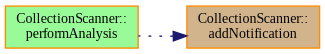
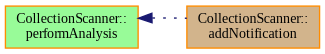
(156, 36) -> (170, 18)
